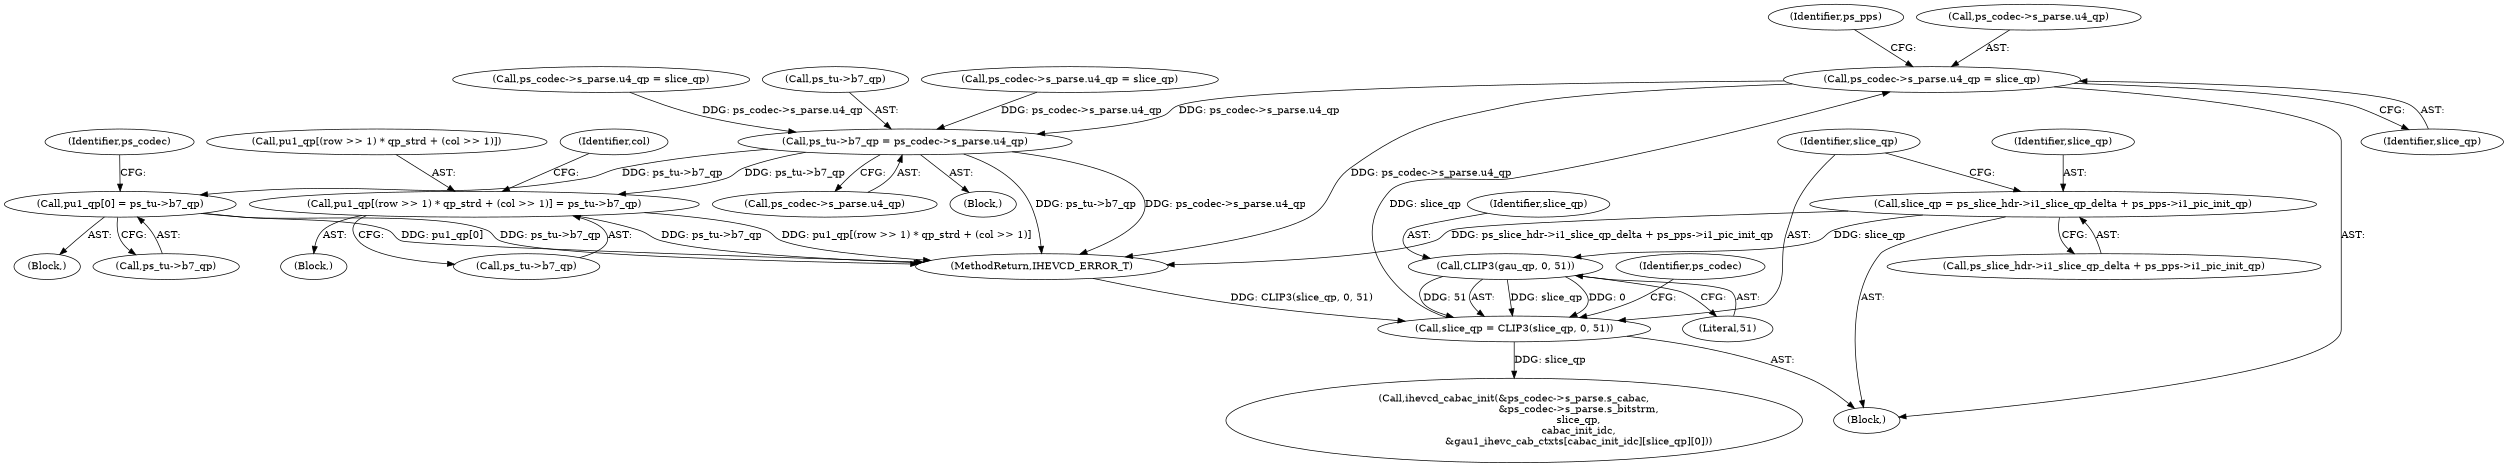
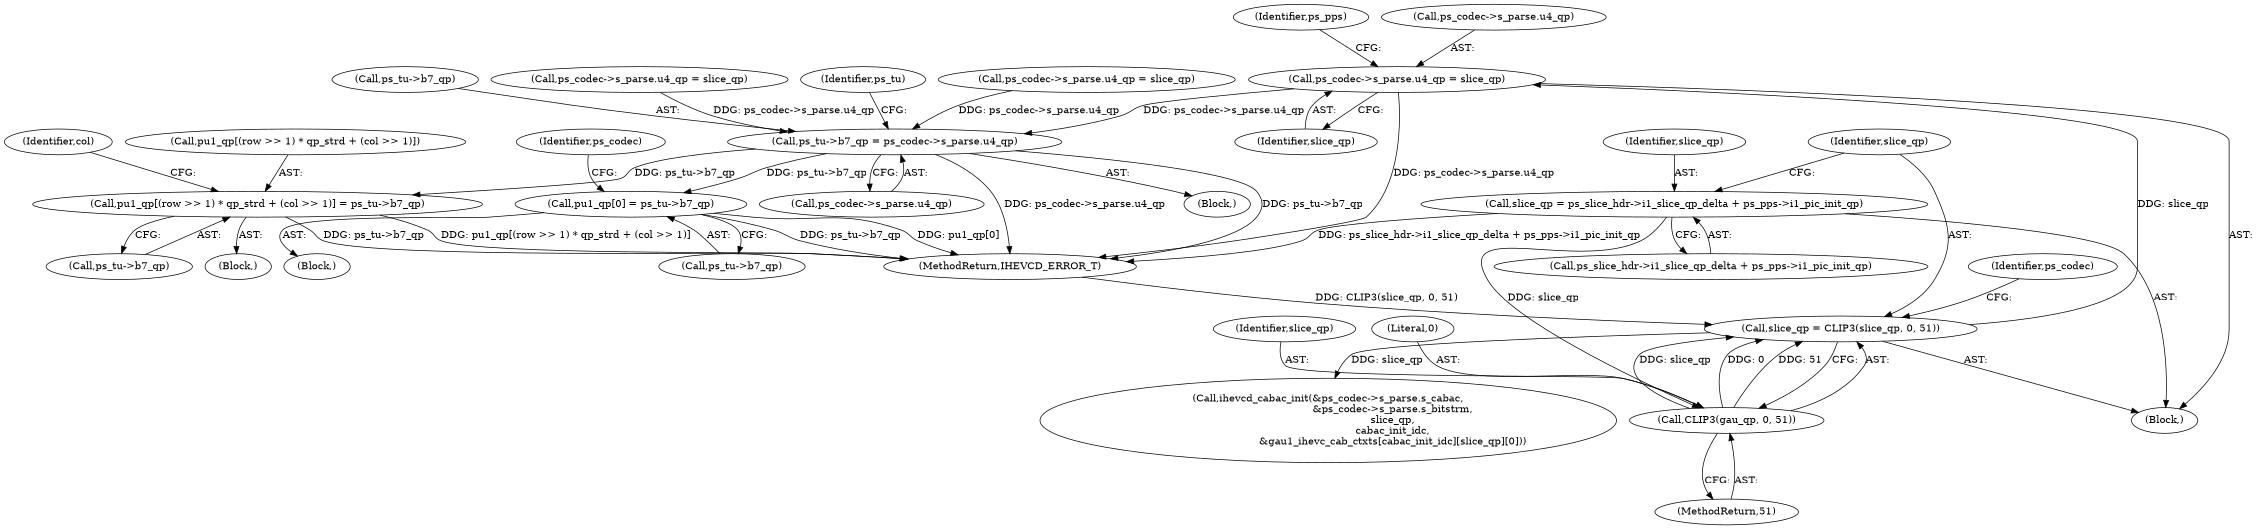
none -> (863, 80)
none -> (1413, 329)
(1728, 329) -> (1727, 512)
none -> (1808, 381)
